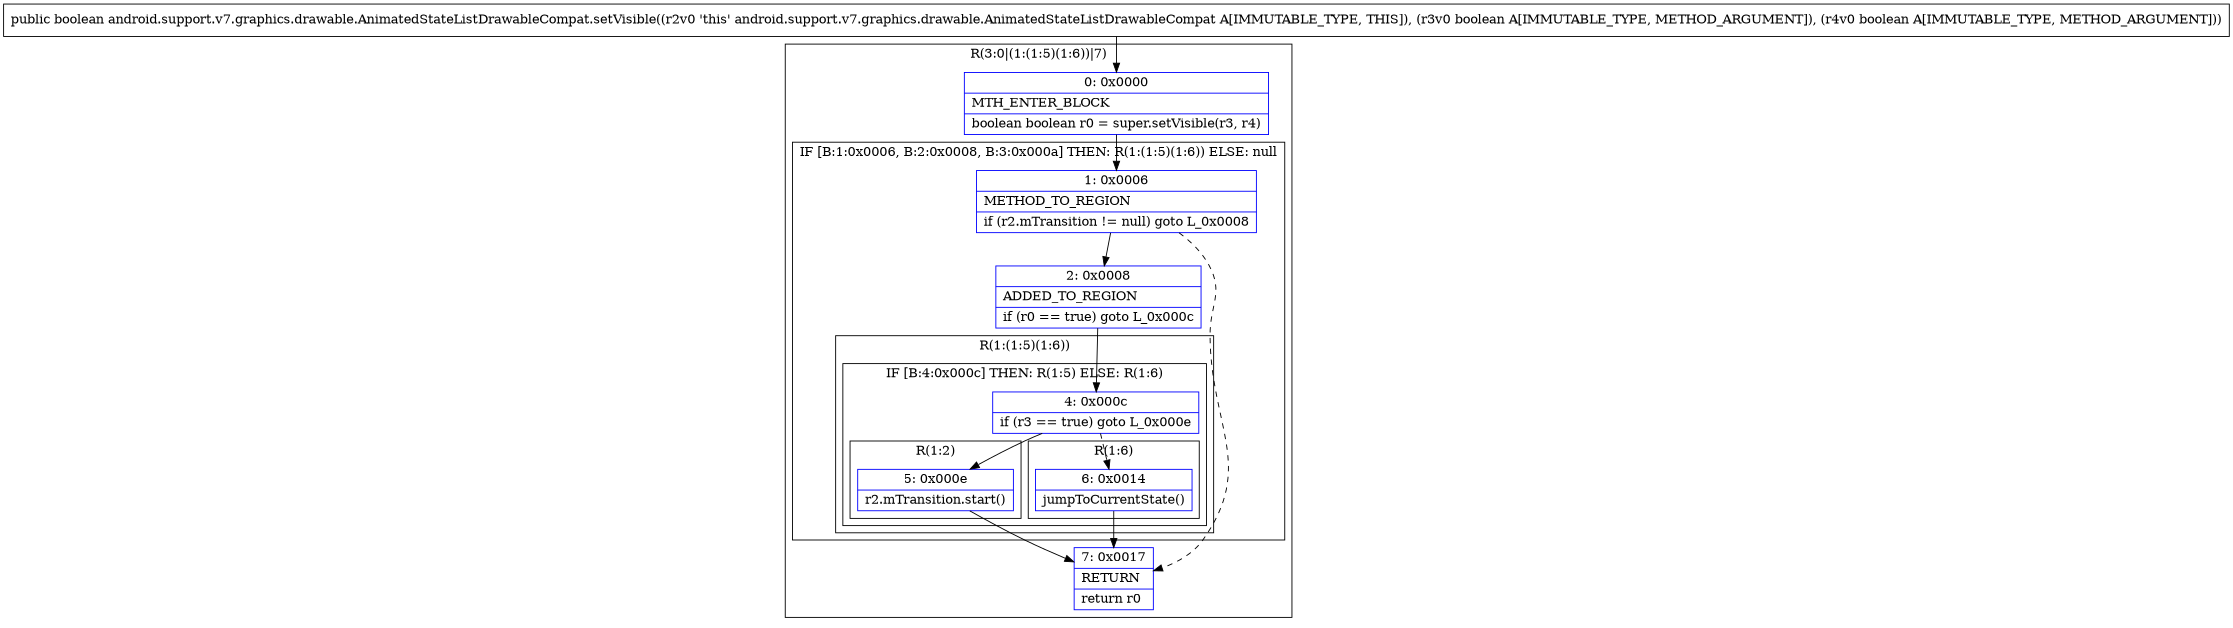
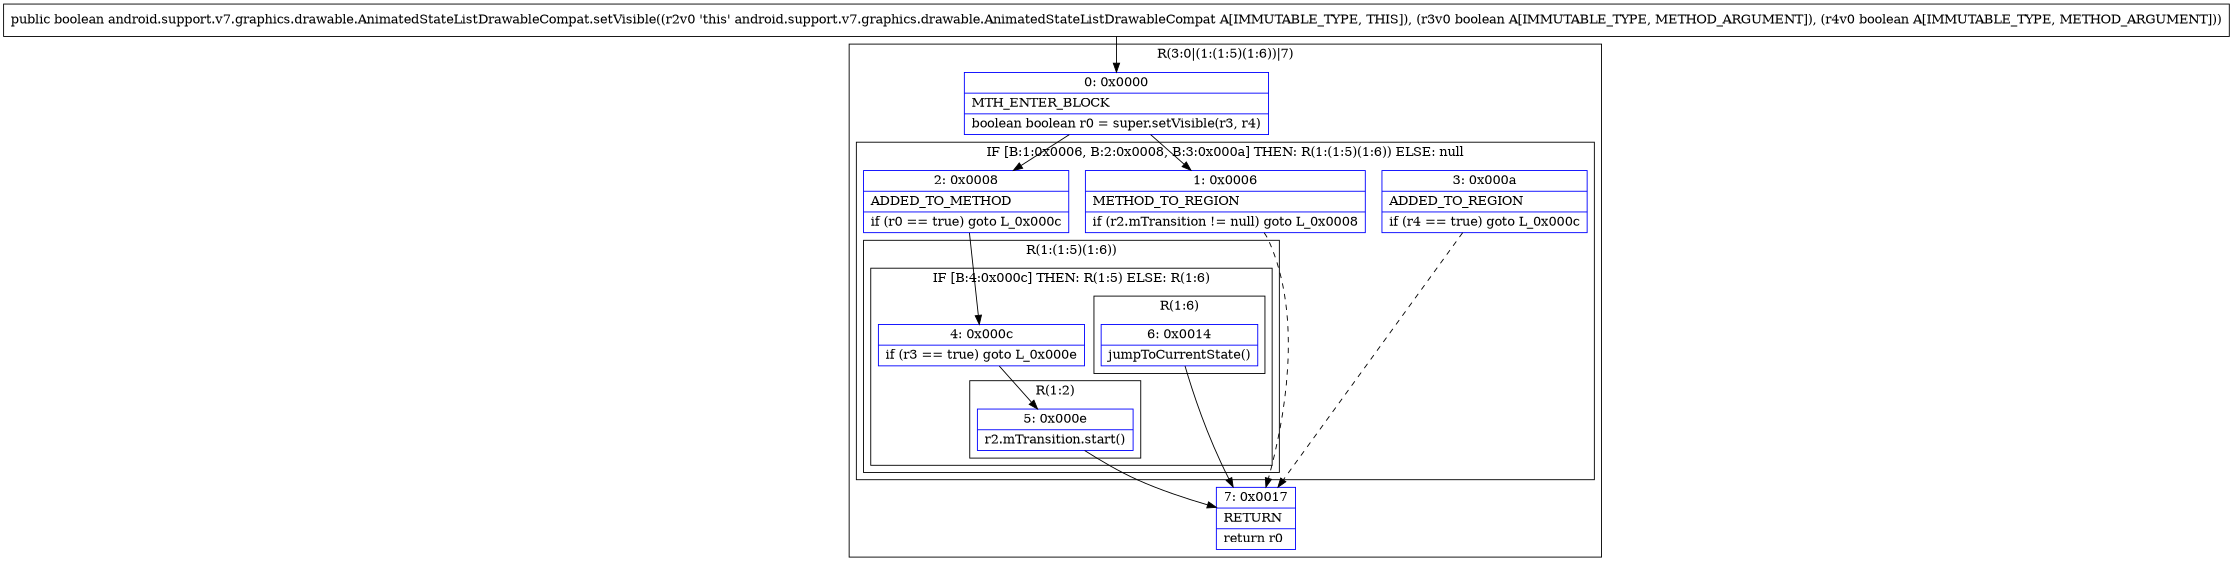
none -> (1485, 202)
(1108, 245) -> (1045, 150)
(1070, 297) -> (941, 201)
(1104, 447) -> none
